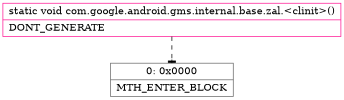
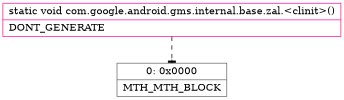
(172, 88) -> (172, 88)
